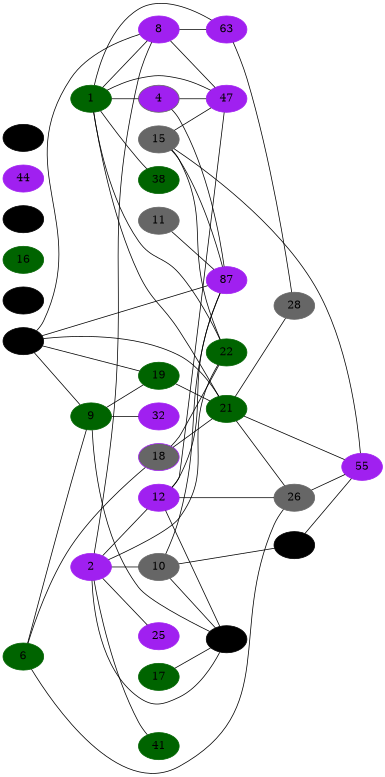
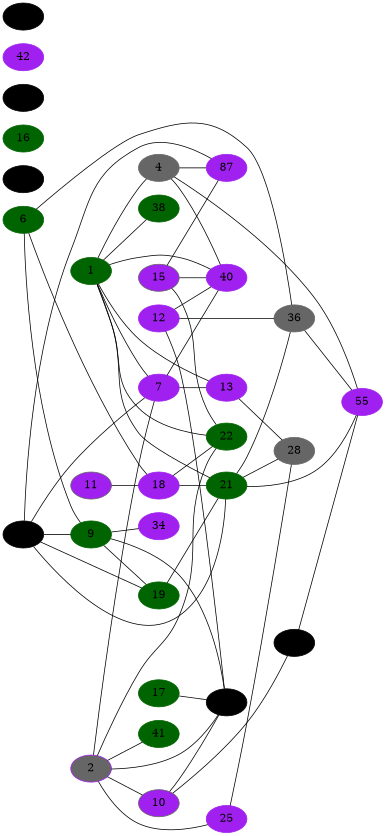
(159, 29) -> (159, 388)
(227, 29) -> (227, 388)
(159, 99) -> (159, 168)
(227, 99) -> (227, 278)
(159, 139) -> (159, 278)
(23, 179) -> (23, 57)
(159, 221) -> (91, 486)
(193, 251) -> (125, 486)
(308, 276) -> (291, 271)
(198, 391) -> none
(159, 416) -> (159, 526)
(159, 457) -> (159, 486)
(189, 470) -> none
(294, 498) -> (294, 318)
(125, 532) -> none
(91, 567) -> (91, 769)
(159, 567) -> (159, 803)
none -> (263, 635)
